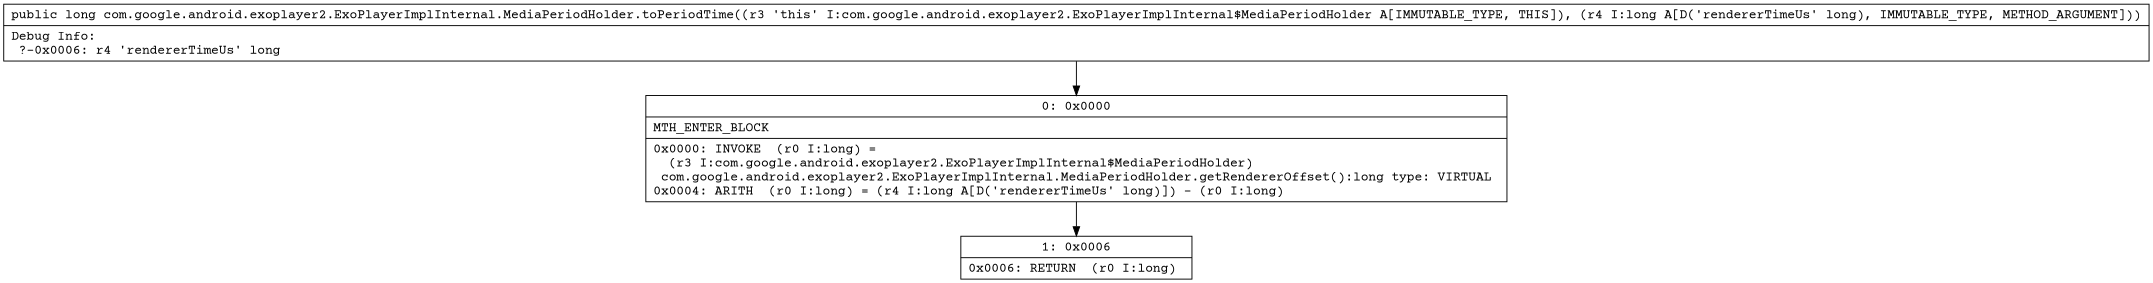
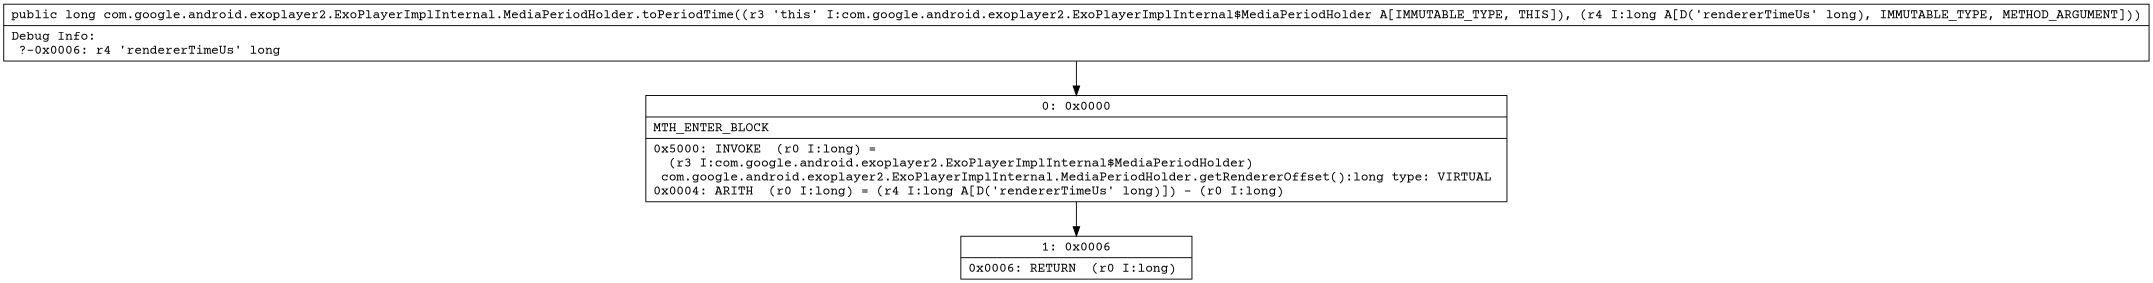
(769, 149) -> (769, 149)
